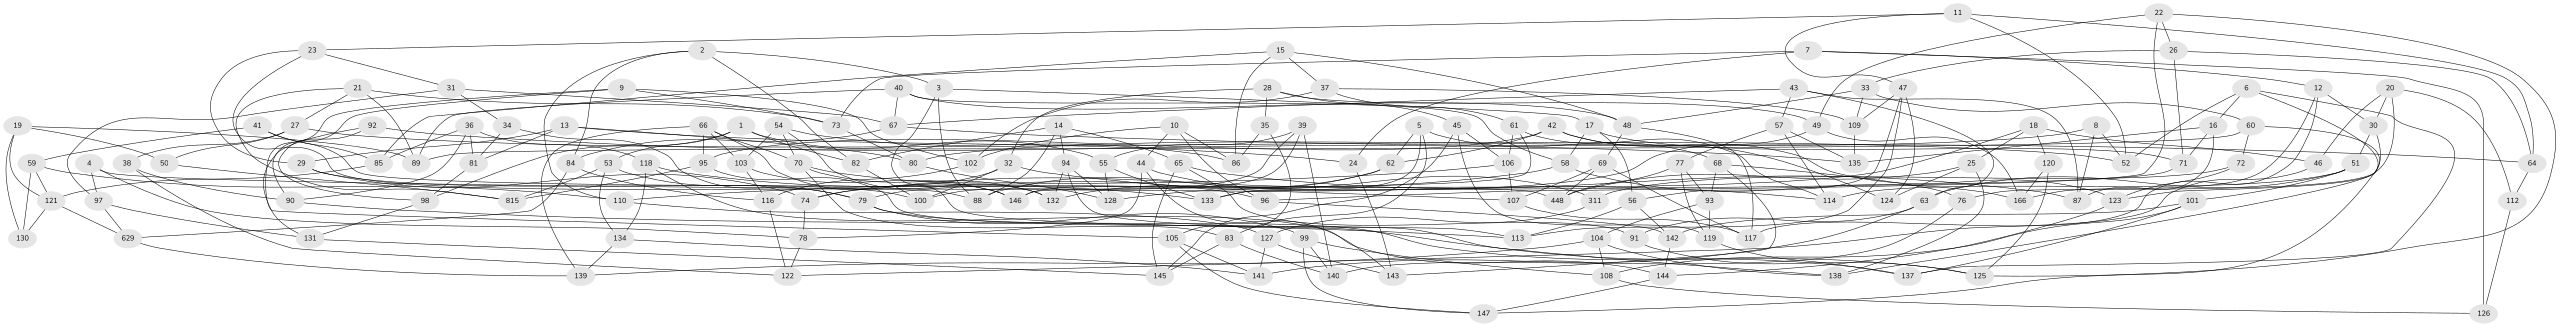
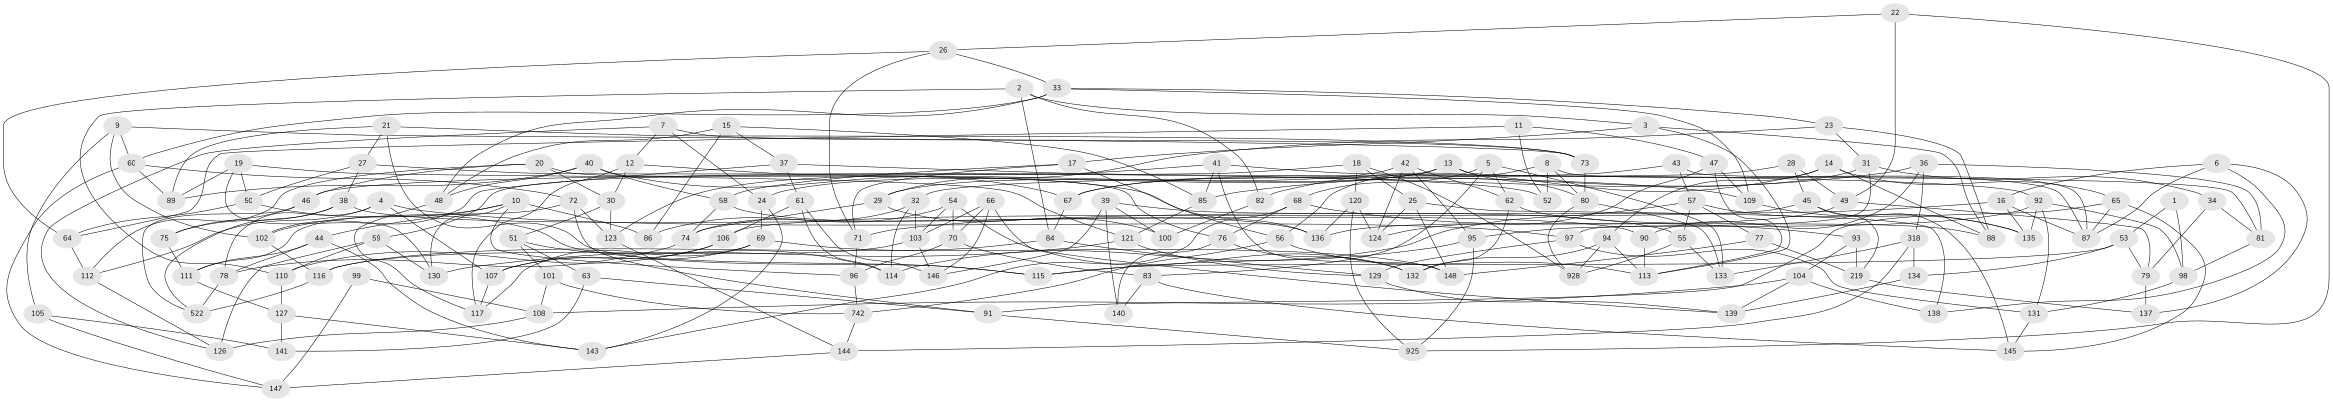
(1135, 31) -> (1444, 96)
(405, 108) -> (125, 145)
(2184, 123) -> (2149, 197)
(1265, 126) -> none
(1941, 126) -> none
(703, 145) -> (1758, 226)
(922, 145) -> (1687, 220)
(1615, 145) -> (761, 220)
(1713, 145) -> (145, 218)
(797, 148) -> none
(646, 163) -> (1914, 239)
none -> (1630, 177)
(926, 181) -> (1318, 257)
(42, 182) -> (284, 261)
(1695, 182) -> none
(965, 183) -> (915, 220)
(1761, 187) -> (1671, 219)
(1801, 189) -> (1340, 190)
(512, 201) -> (1038, 276)
(1110, 201) -> (1573, 276)
(1557, 201) -> (1450, 276)
(1595, 201) -> (186, 276)
(2020, 201) -> (1318, 239)
(1169, 214) -> none
none -> (1366, 221)
none -> (438, 229)
(1410, 236) -> (1777, 205)
(128, 239) -> (1375, 276)
none -> (164, 239)
(1672, 239) -> (858, 314)
(1710, 239) -> (1857, 276)
(2052, 244) -> none
none -> (181, 249)
(1316, 253) -> none
(940, 254) -> none
(788, 276) -> (197, 314)
(1980, 276) -> (1413, 351)
none -> (760, 285)
